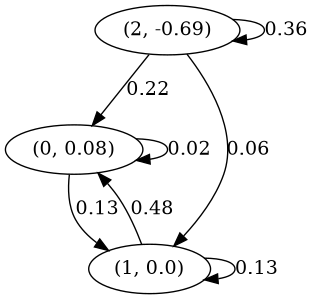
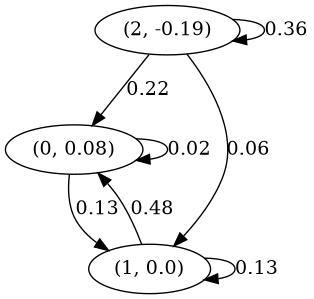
(167, 30) -> (167, 30)
